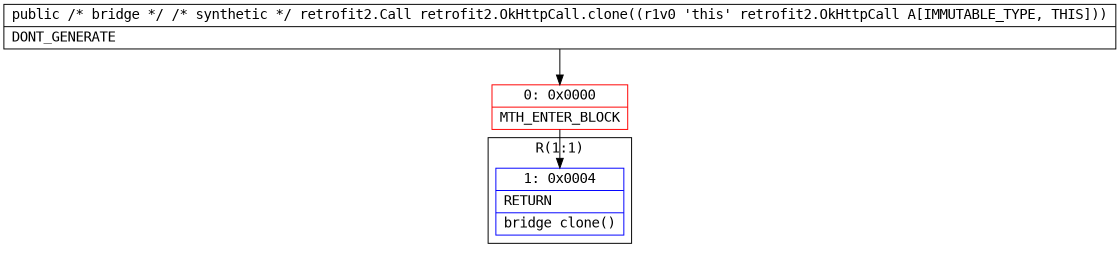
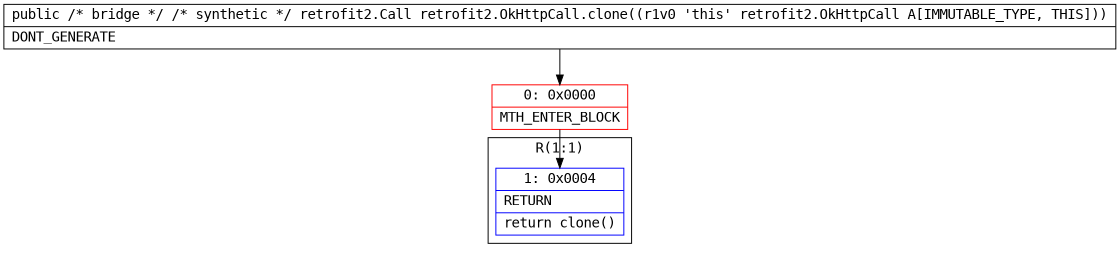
(560, 223) -> (560, 223)
